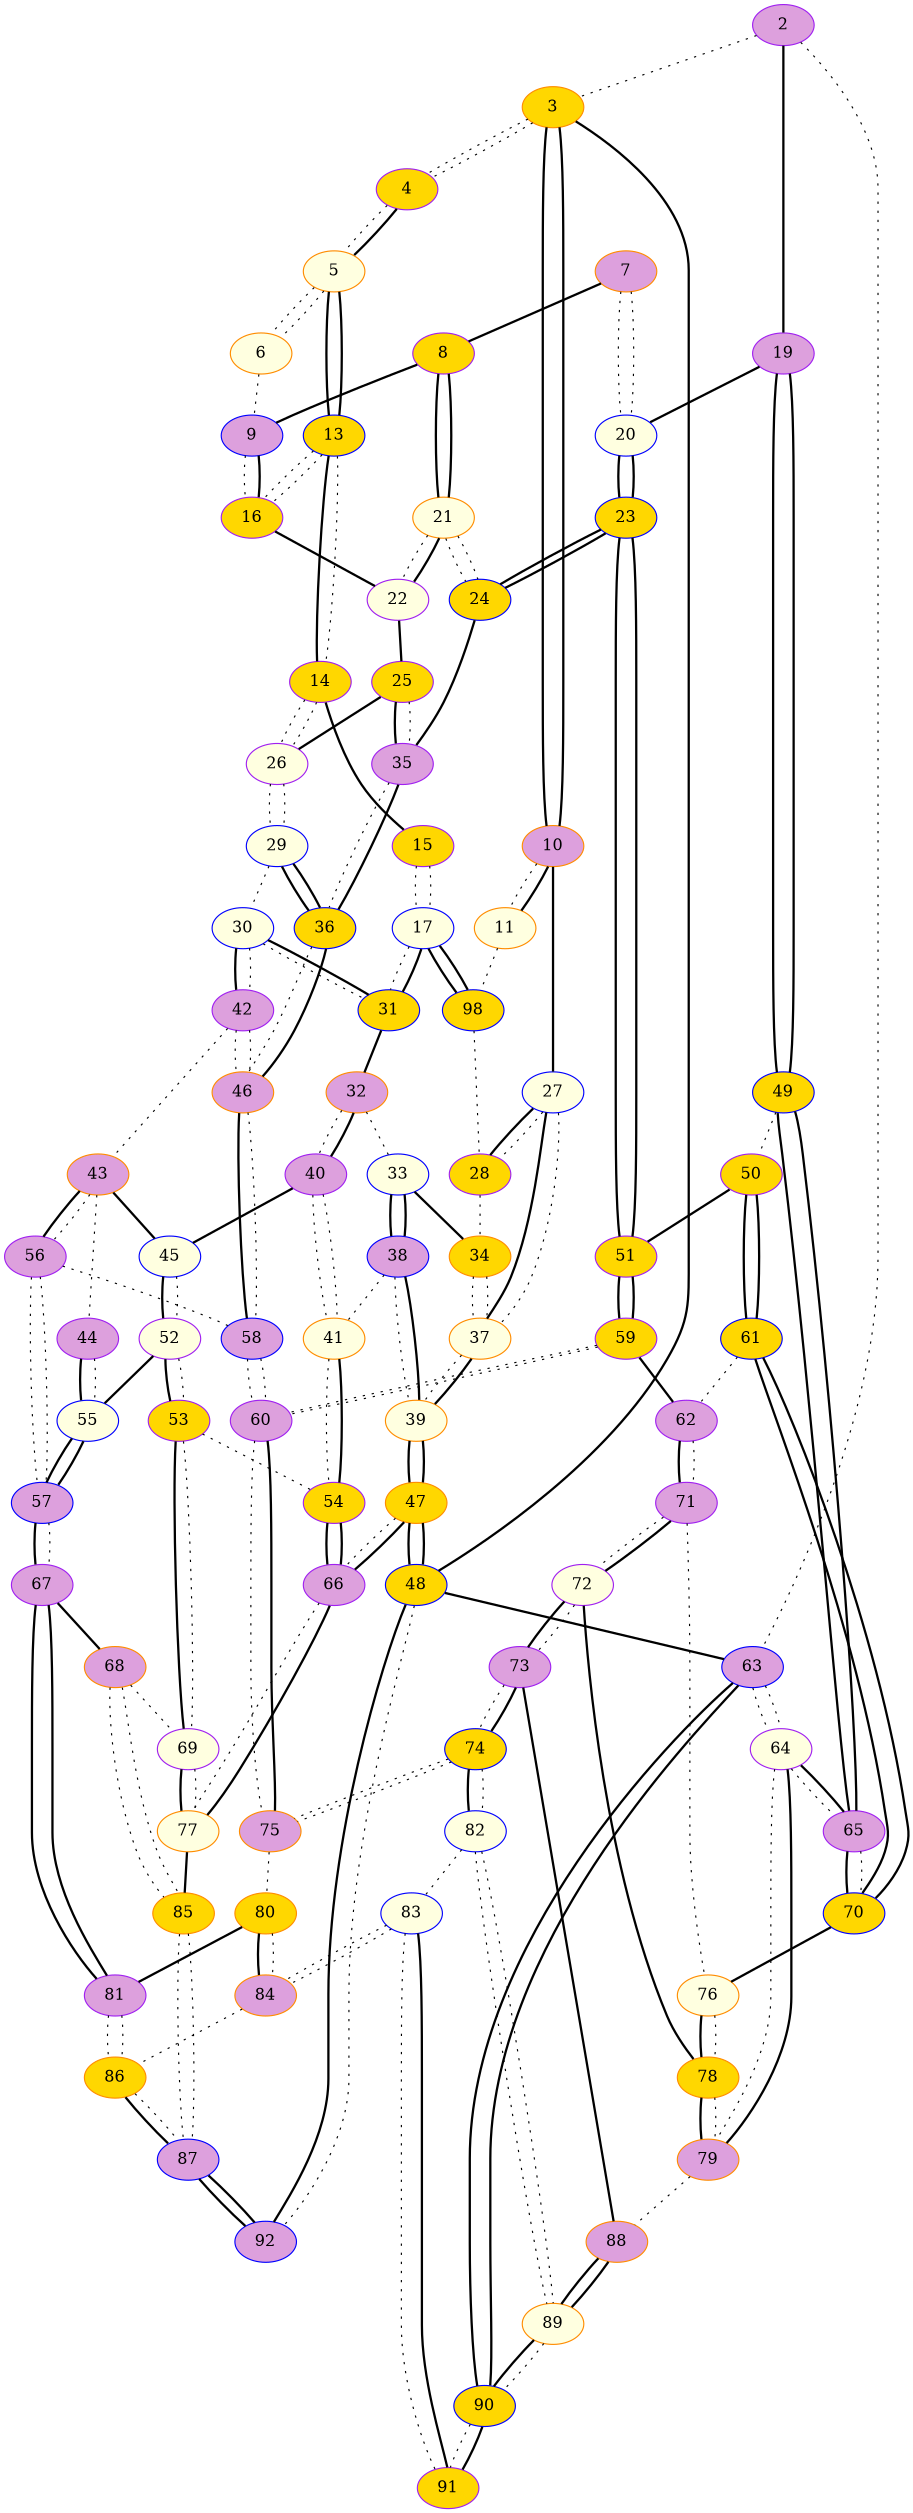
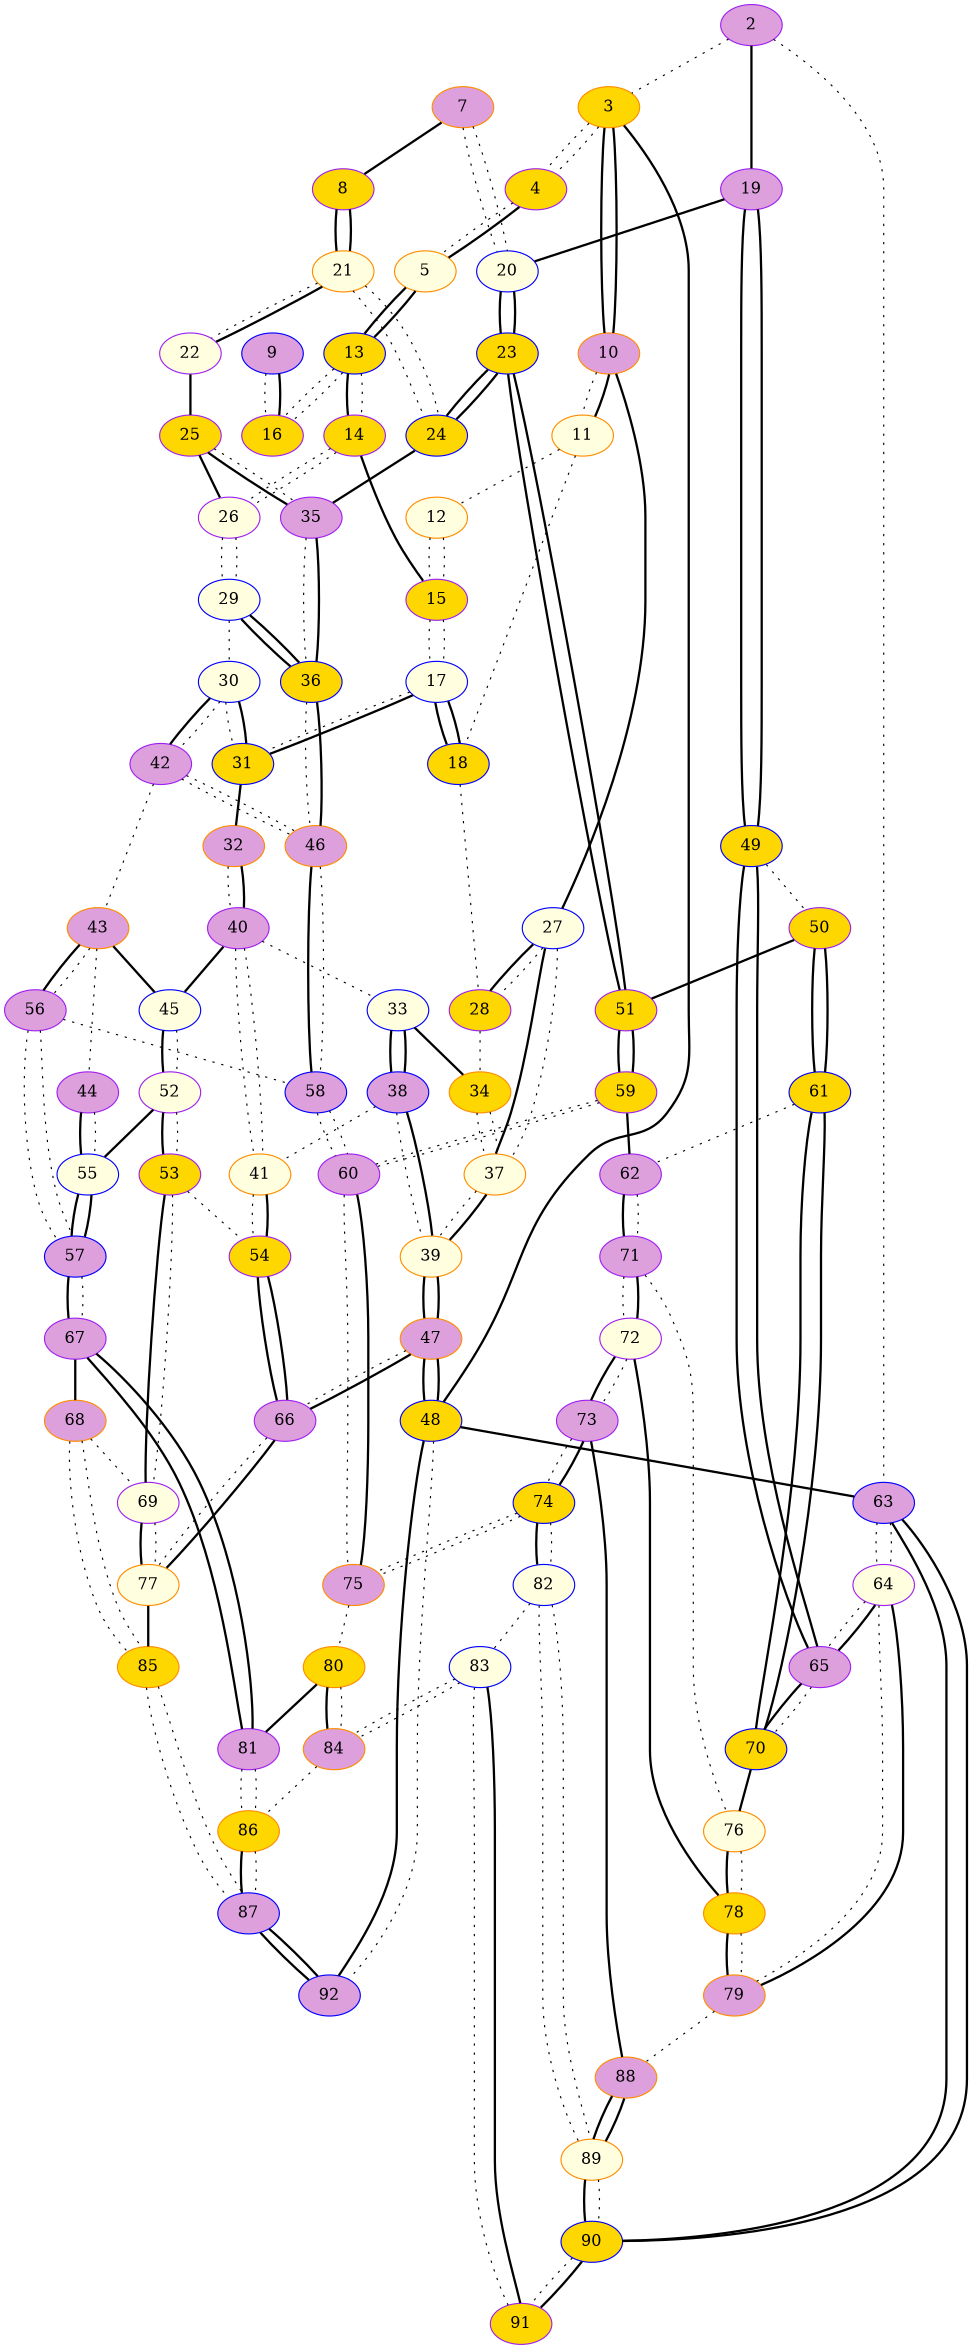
(261, 353) -> none
(350, 391) -> none
none -> (437, 518)
(328, 560) -> none
(473, 1010) -> (458, 764)
(377, 1133) -> (315, 968)
(416, 1503) -> (431, 1339)
